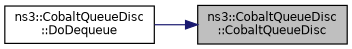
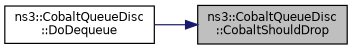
(272, 25) -> (272, 25)
